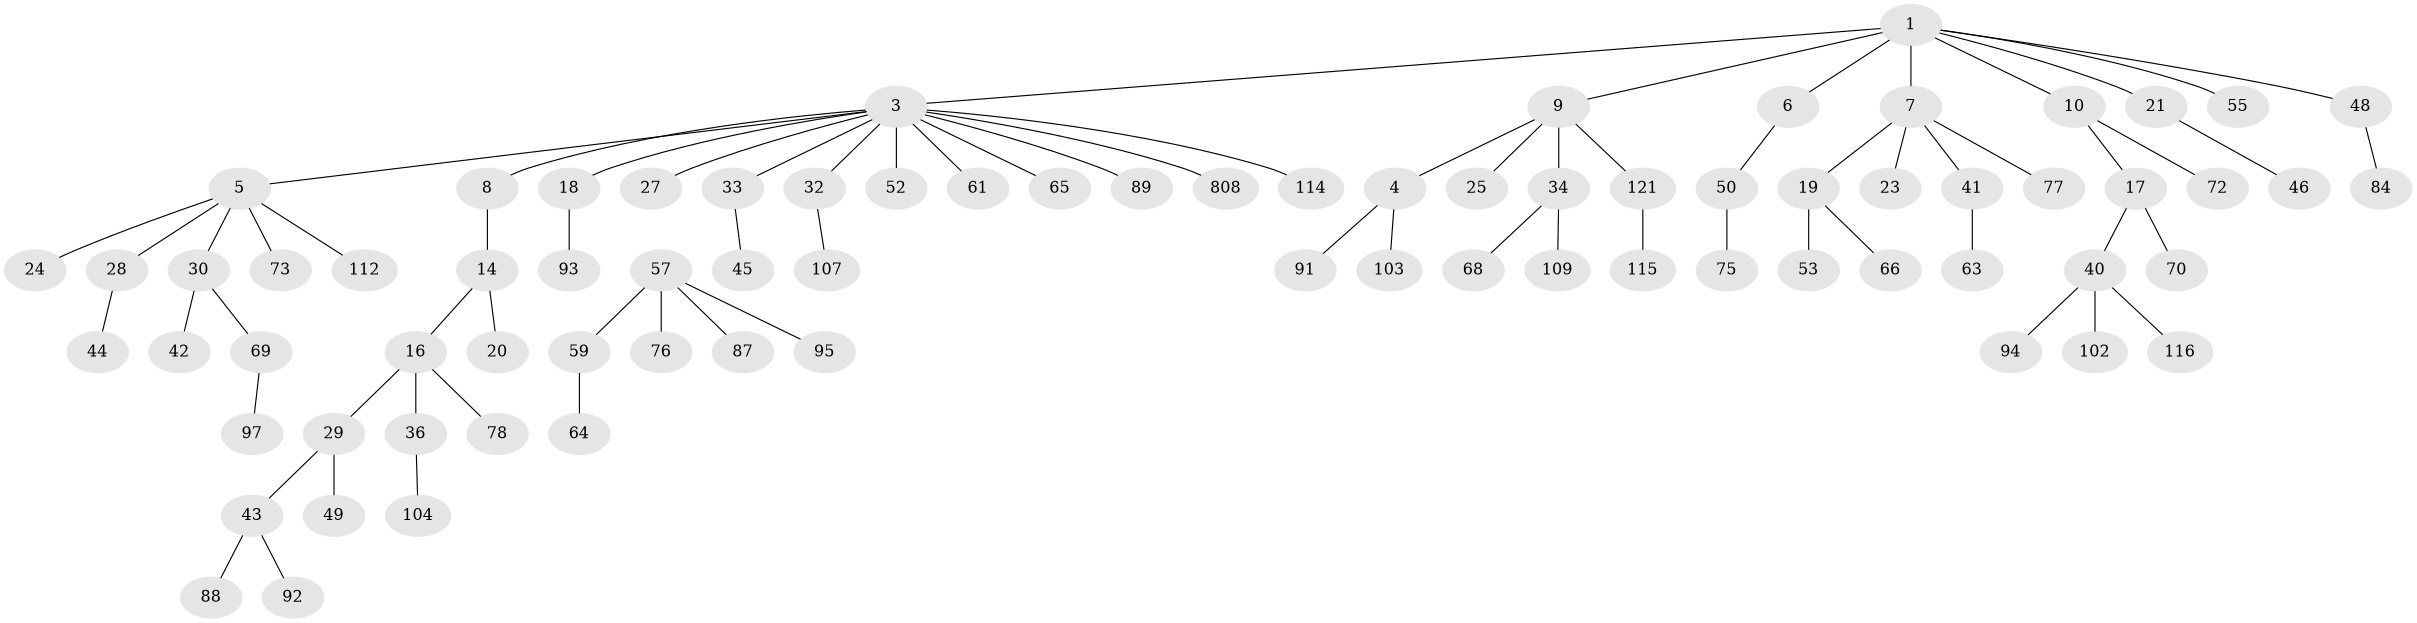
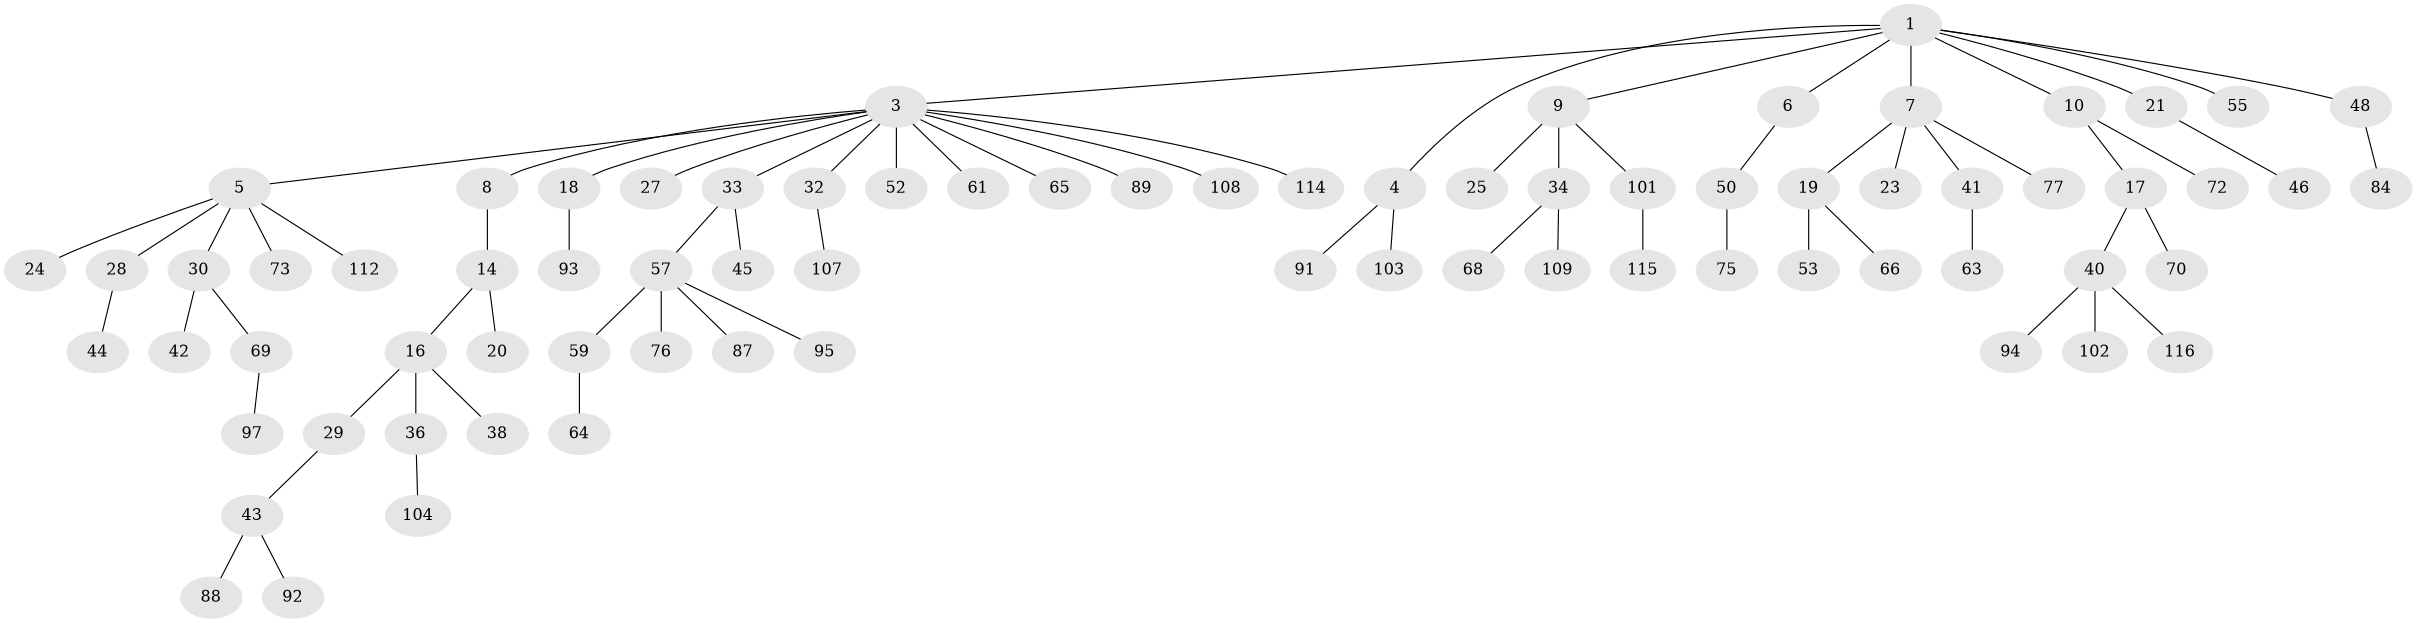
(1477, 148) -> (1603, 57)
(1226, 189) -> (1226, 189)
(1643, 189) -> (1643, 189)
none -> (697, 230)
(498, 434) -> (498, 434)
(334, 516) -> none
